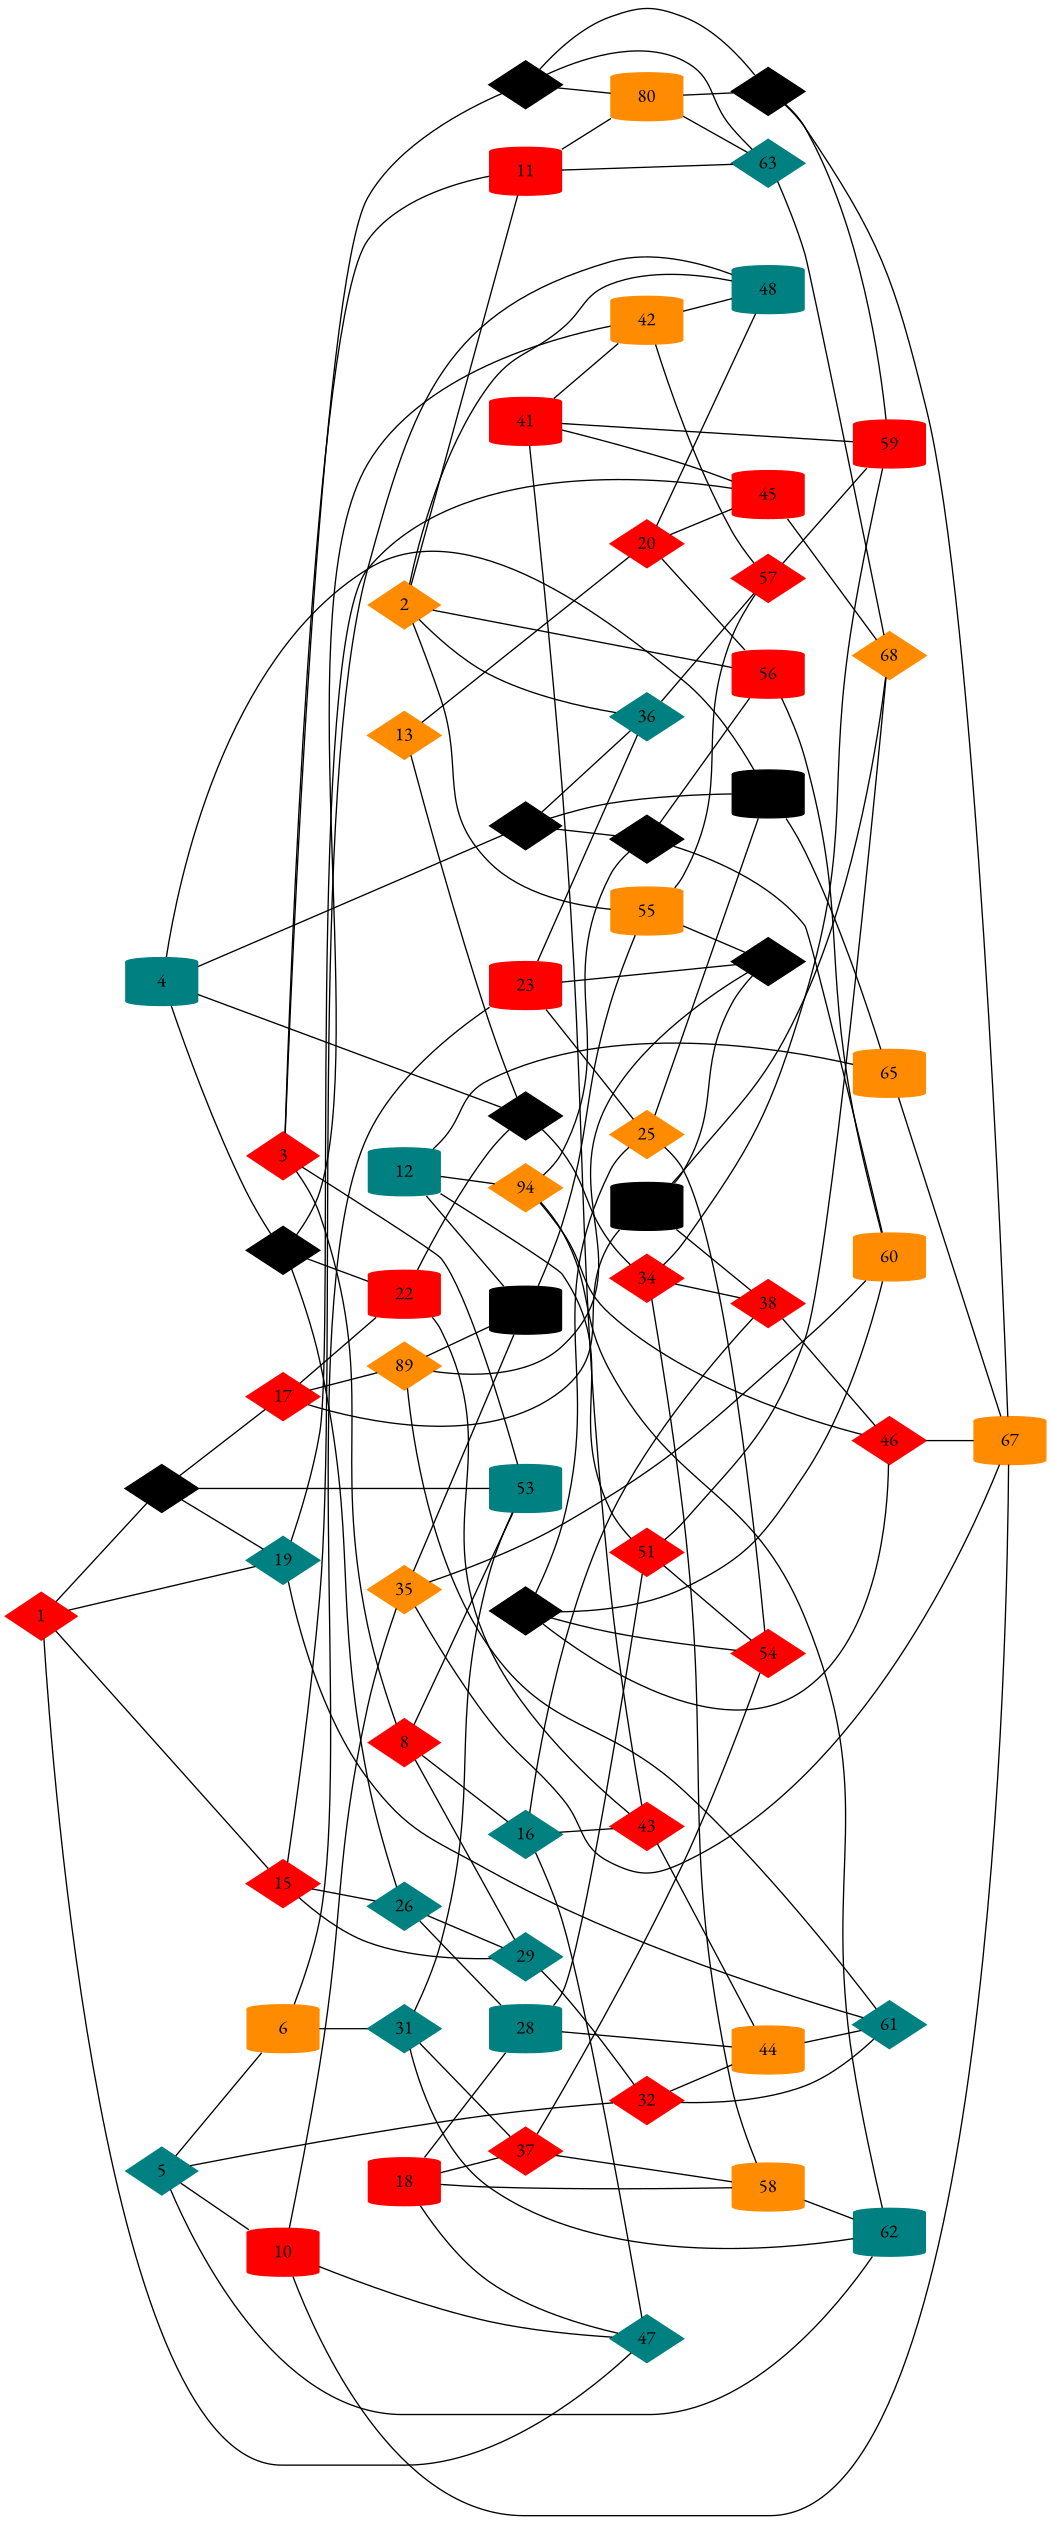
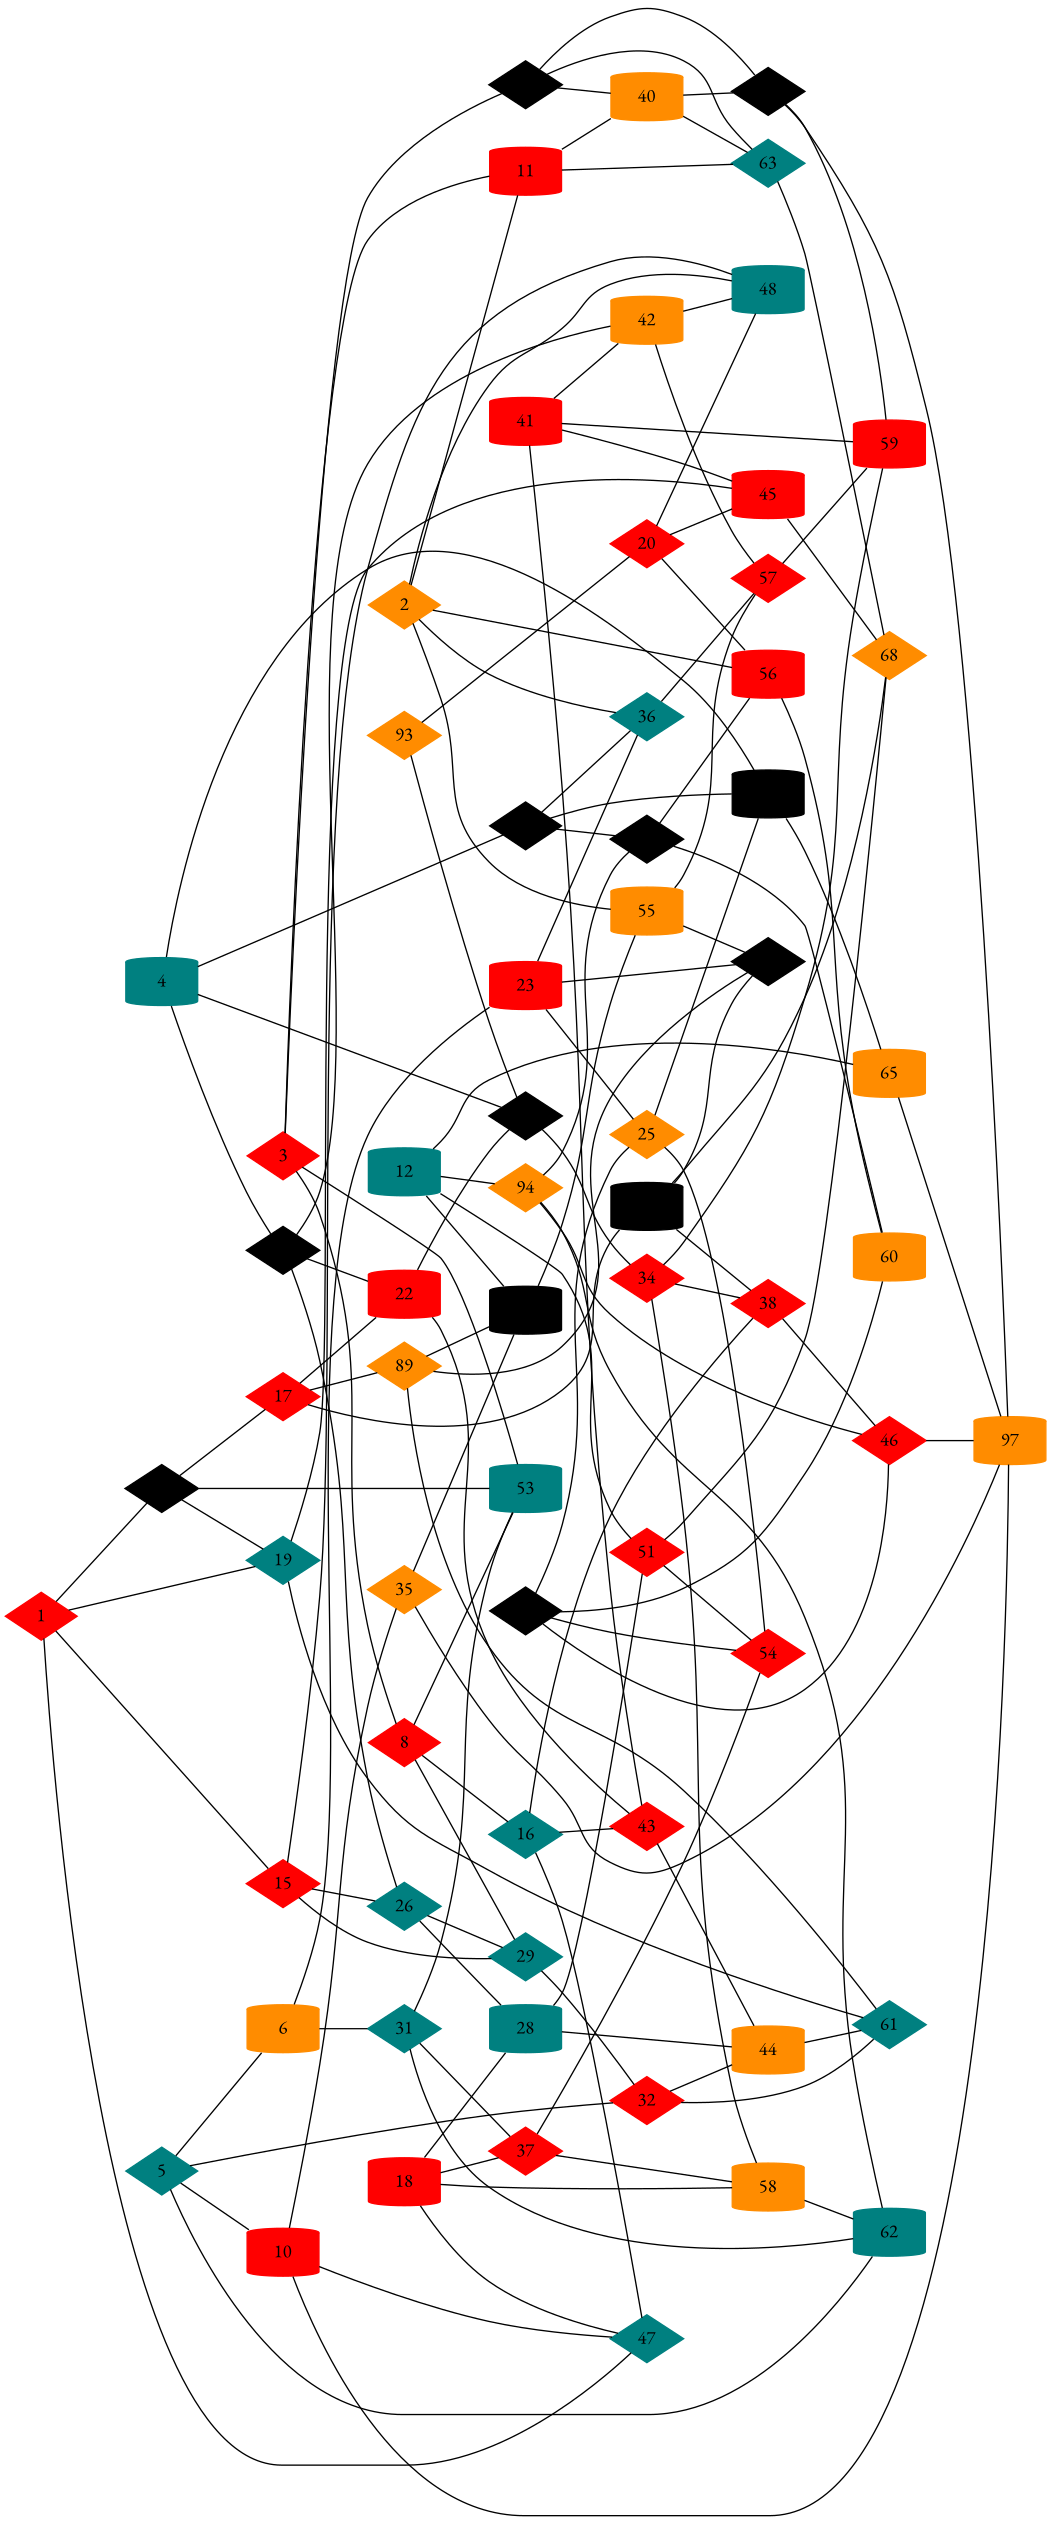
(647, 97) -> (647, 97)
(404, 735) -> (404, 735)
(1010, 1441) -> (1010, 1441)
(655, 1466) -> none
